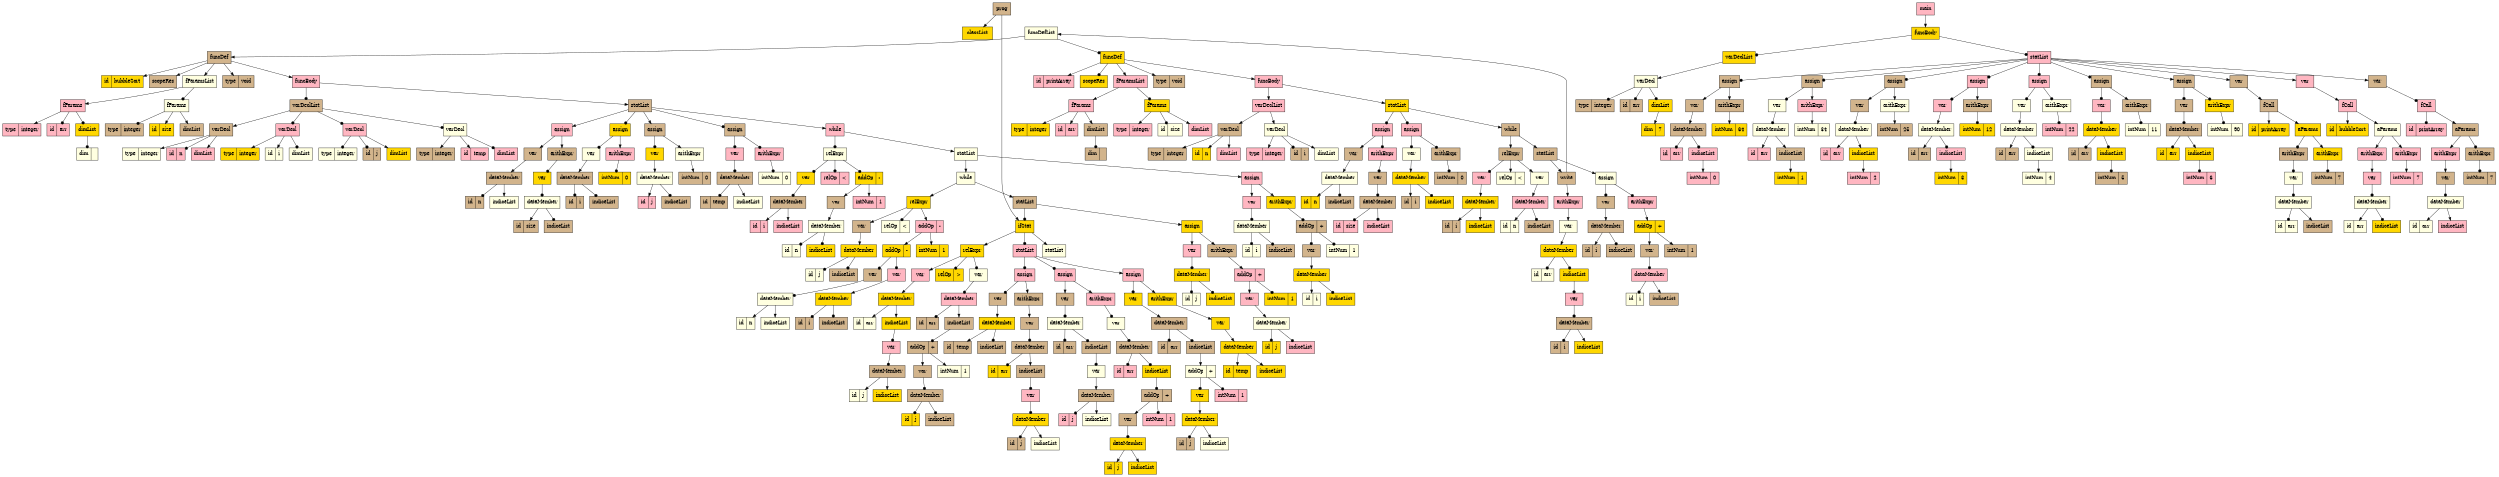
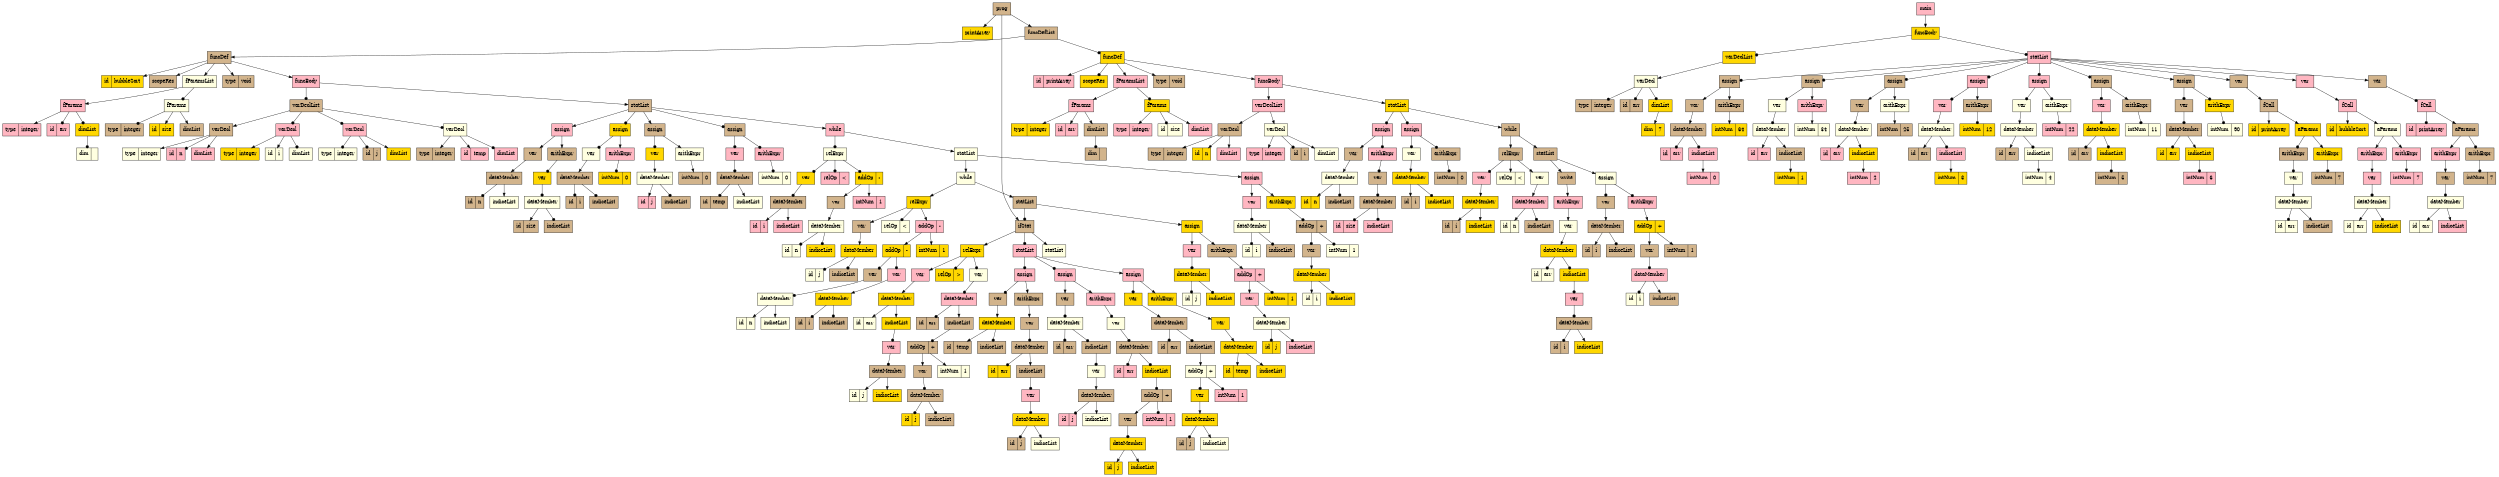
(977, 33) -> (977, 33)
(1041, 33) -> (1041, 33)
(1361, 50) -> (1020, 20)
(1025, 227) -> (1025, 227)
